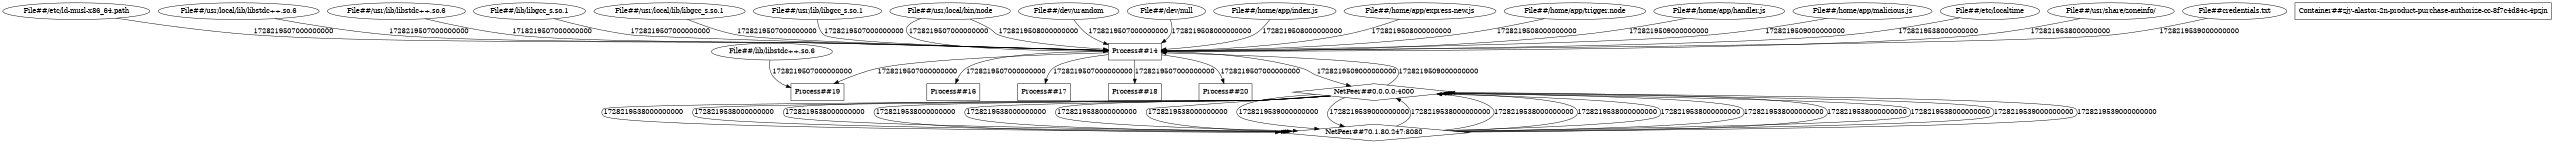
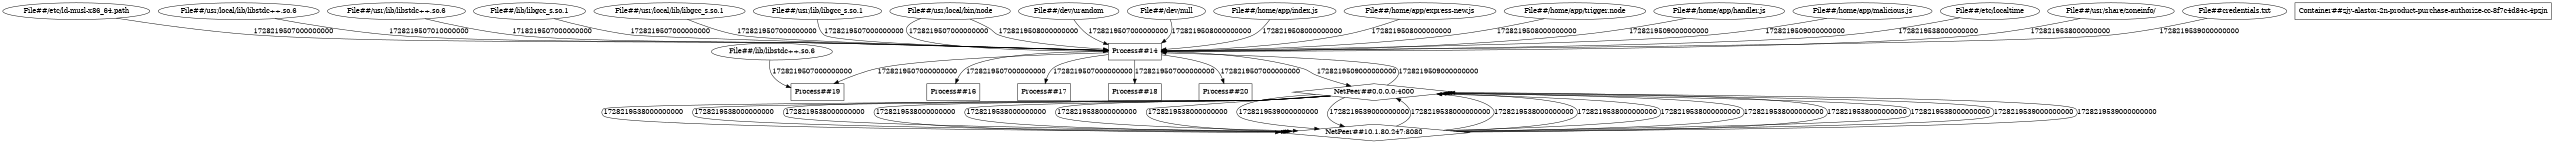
(429, 31) -> (429, 31)
(1374, 133) -> (1374, 133)
